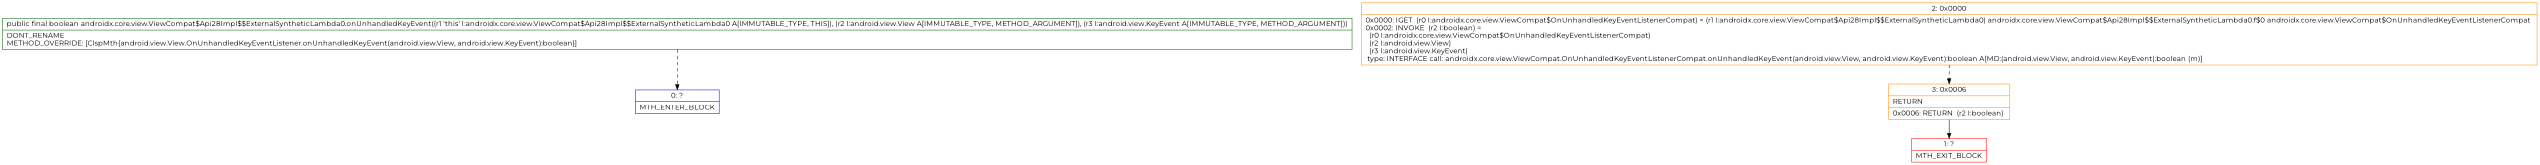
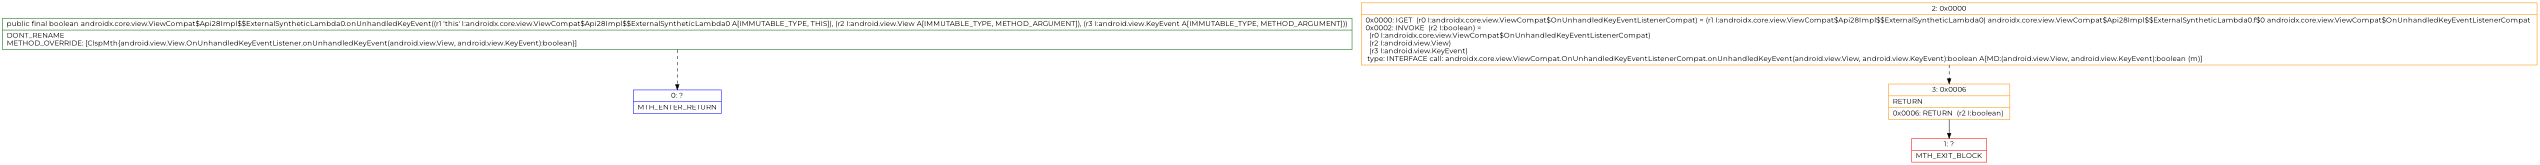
(677, 107) -> (677, 107)
